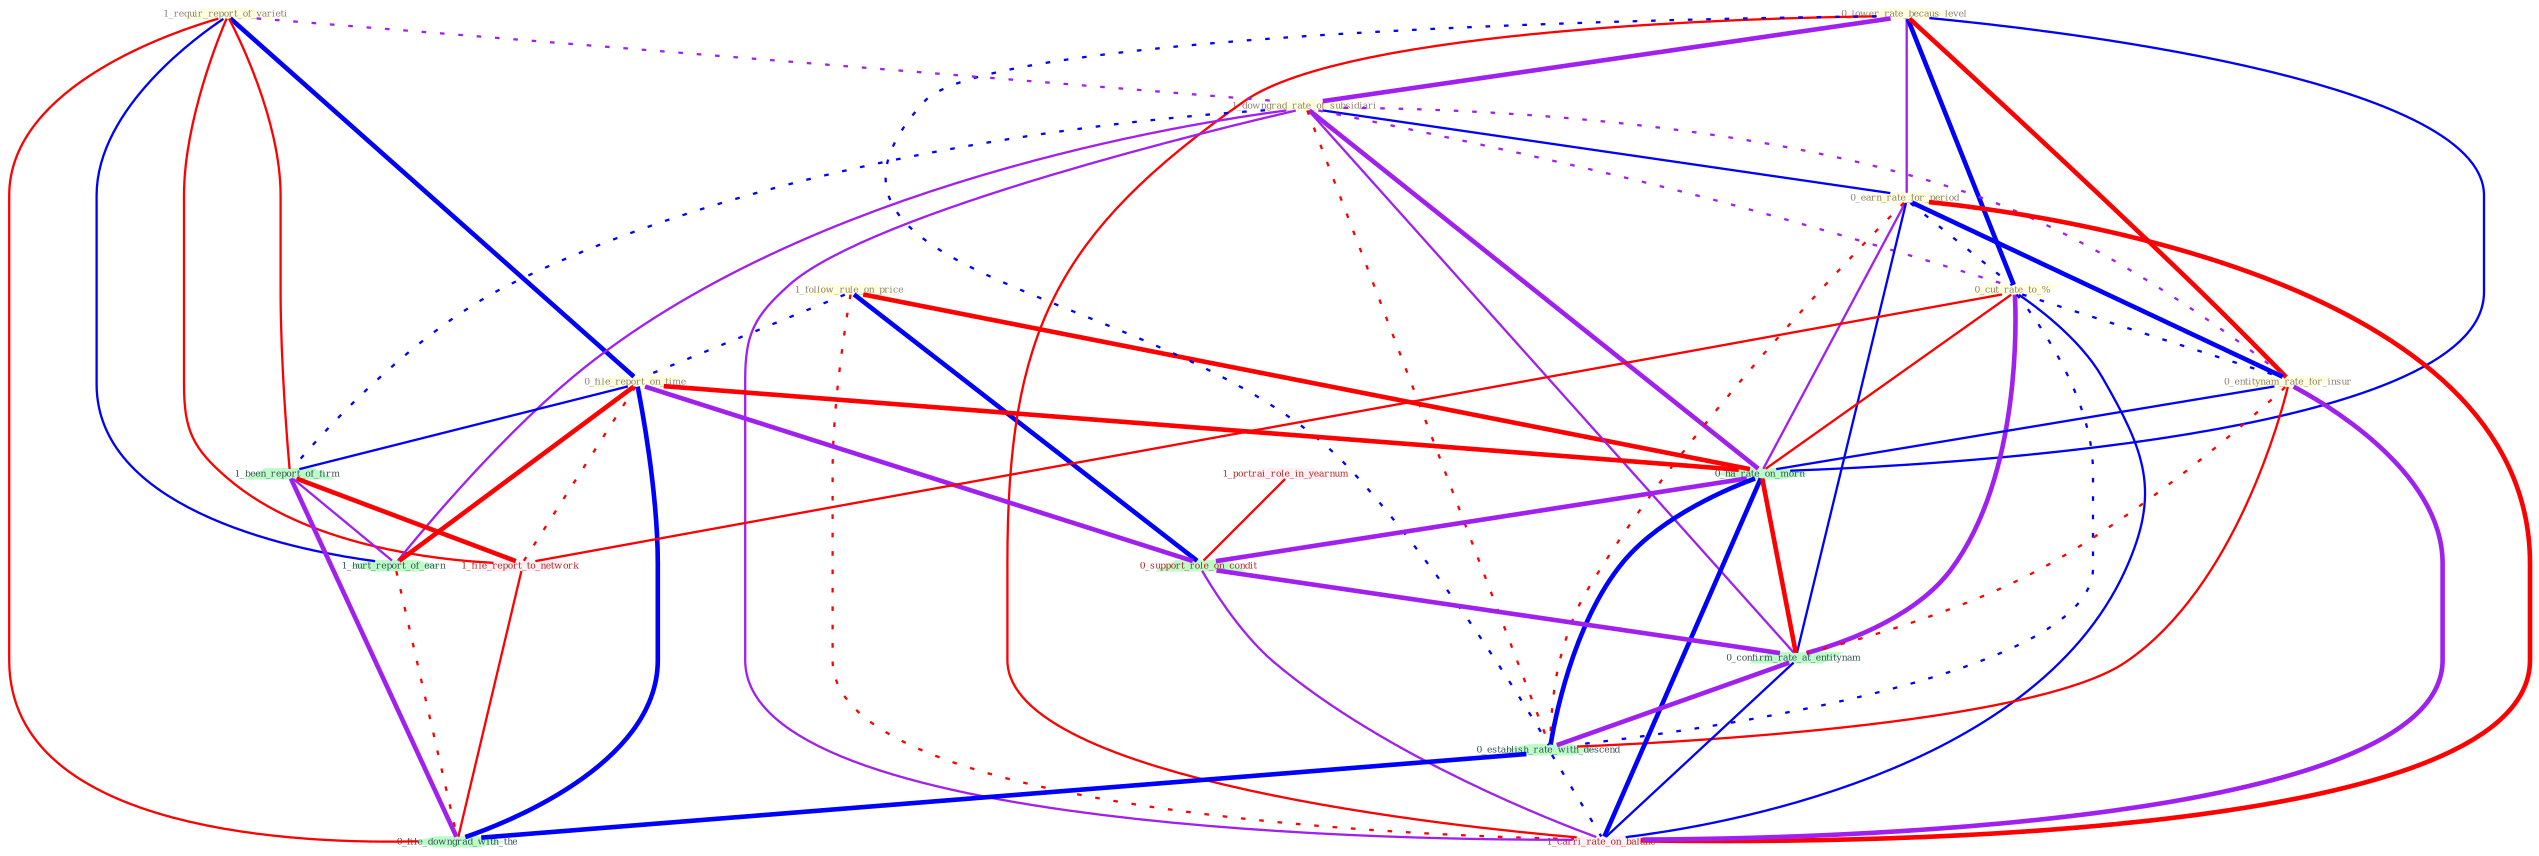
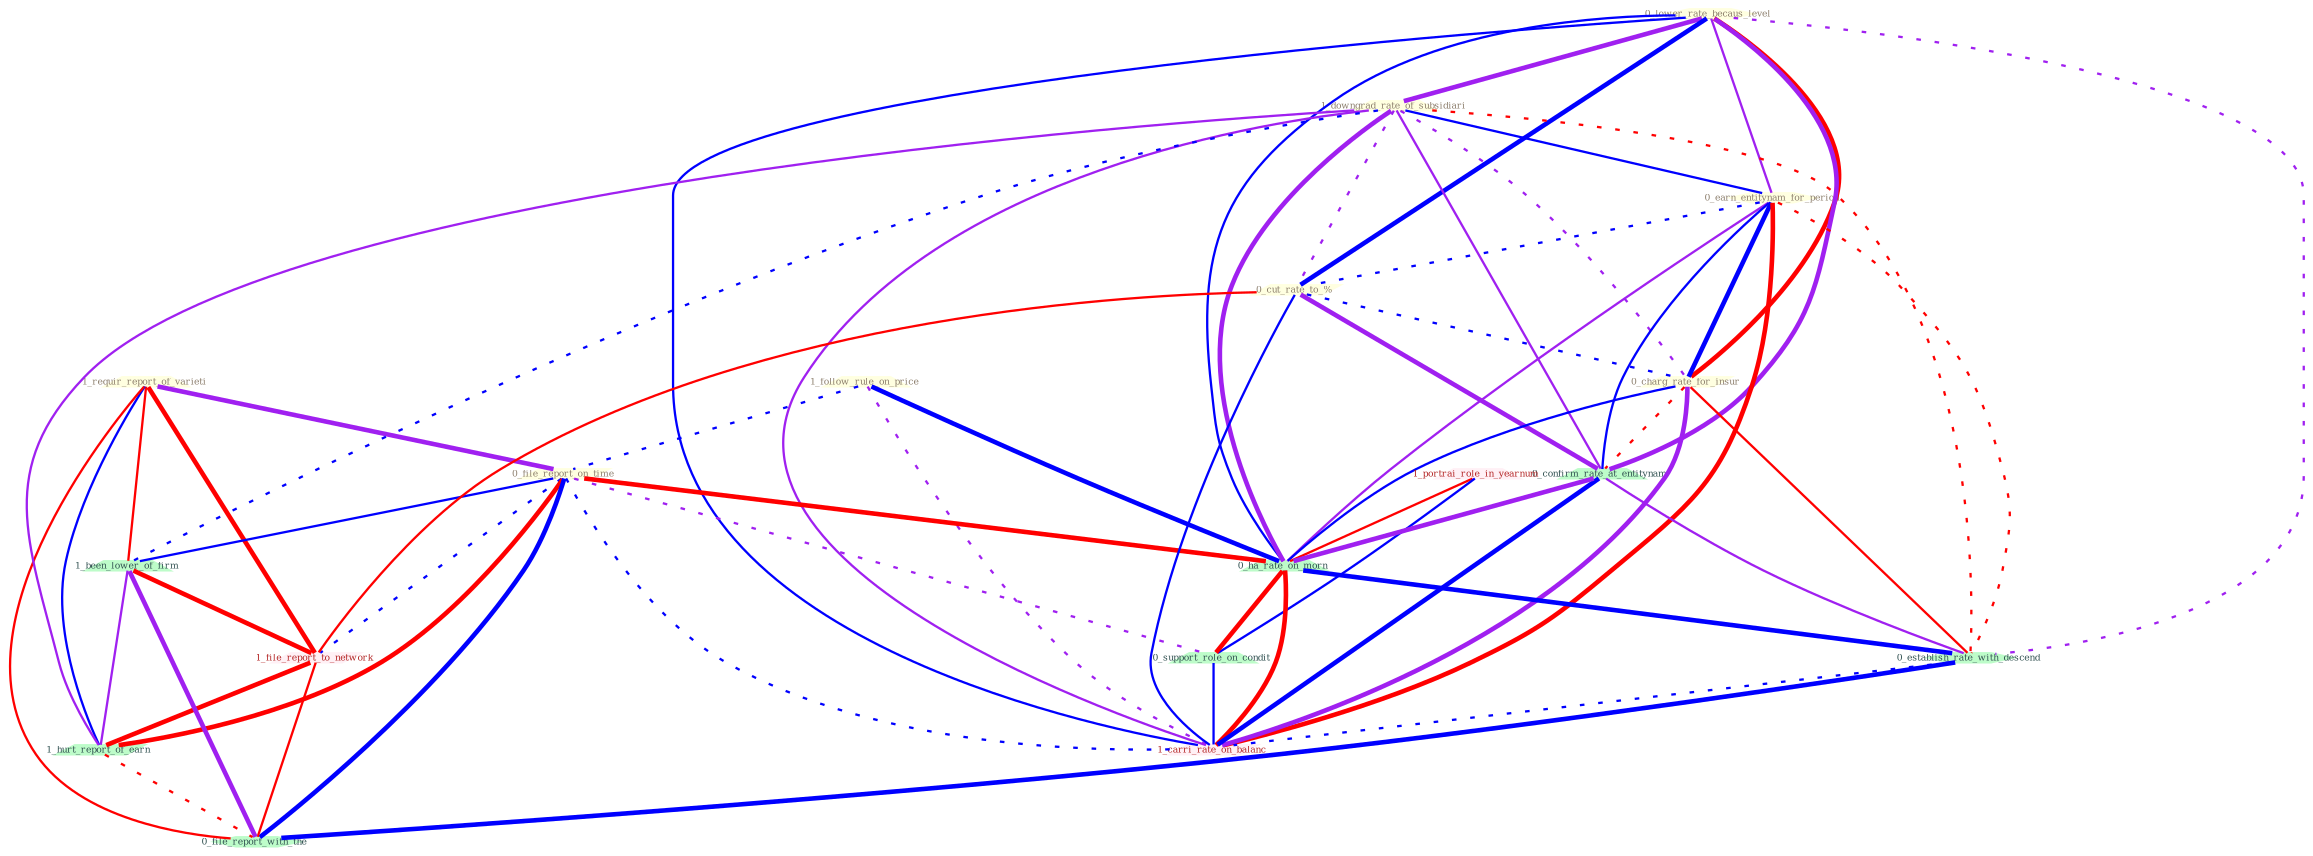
(769, 60) -> none
(917, 113) -> (2304, 219)
(432, 198) -> (356, 428)
(1907, 198) -> (1772, 198)
(1061, 286) -> (740, 148)
(1307, 382) -> (1074, 477)
(1888, 382) -> (1381, 520)
(2288, 382) -> (1687, 382)
(184, 394) -> (236, 527)
(1034, 434) -> none
(290, 474) -> (128, 566)
(580, 474) -> (441, 566)
(919, 474) -> (889, 566)
(1762, 474) -> (1285, 566)
(1244, 520) -> (1361, 560)
(1481, 520) -> (1249, 612)
(396, 566) -> (100, 750)
(1201, 566) -> (1214, 658)
(1779, 566) -> (1444, 520)
(1526, 616) -> (1819, 271)
(1992, 655) -> none
(1683, 658) -> (1274, 667)
(1796, 658) -> (1602, 474)
(1679, 702) -> (1779, 578)
none -> (208, 704)
none -> (828, 705)
(1377, 734) -> (1214, 704)
(1695, 754) -> (1408, 612)
(999, 775) -> (994, 574)
(458, 842) -> (257, 842)
